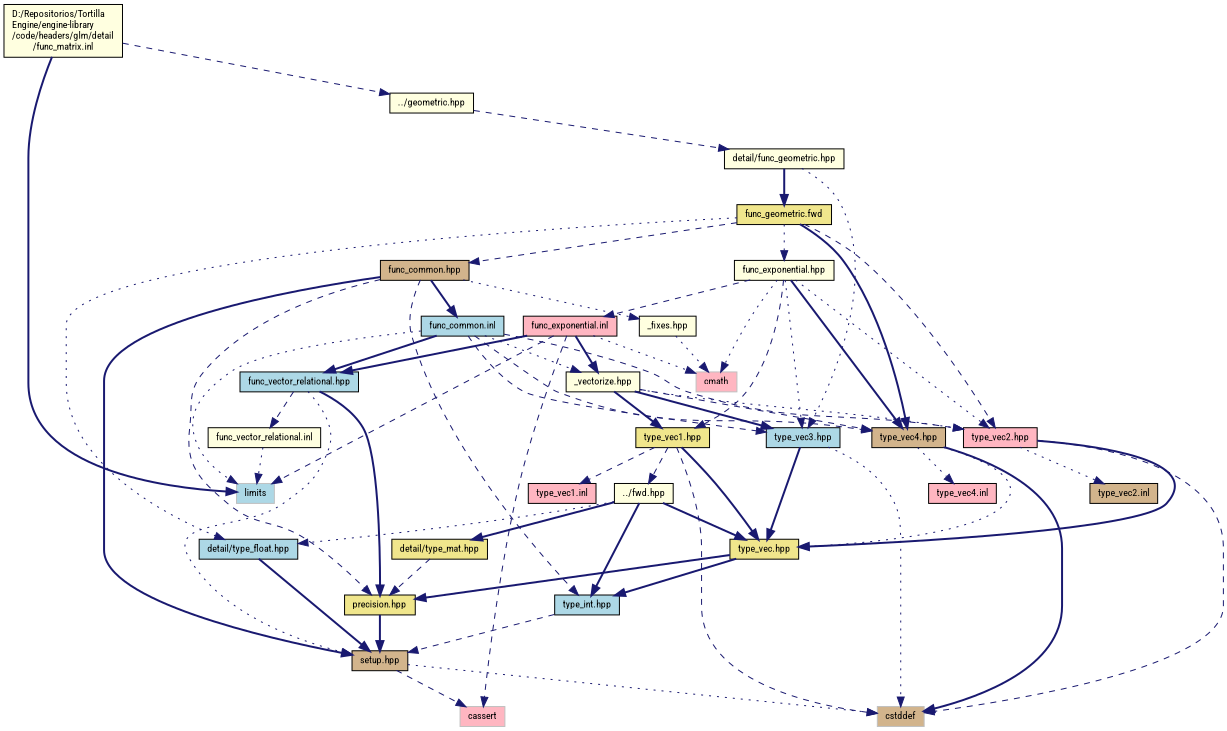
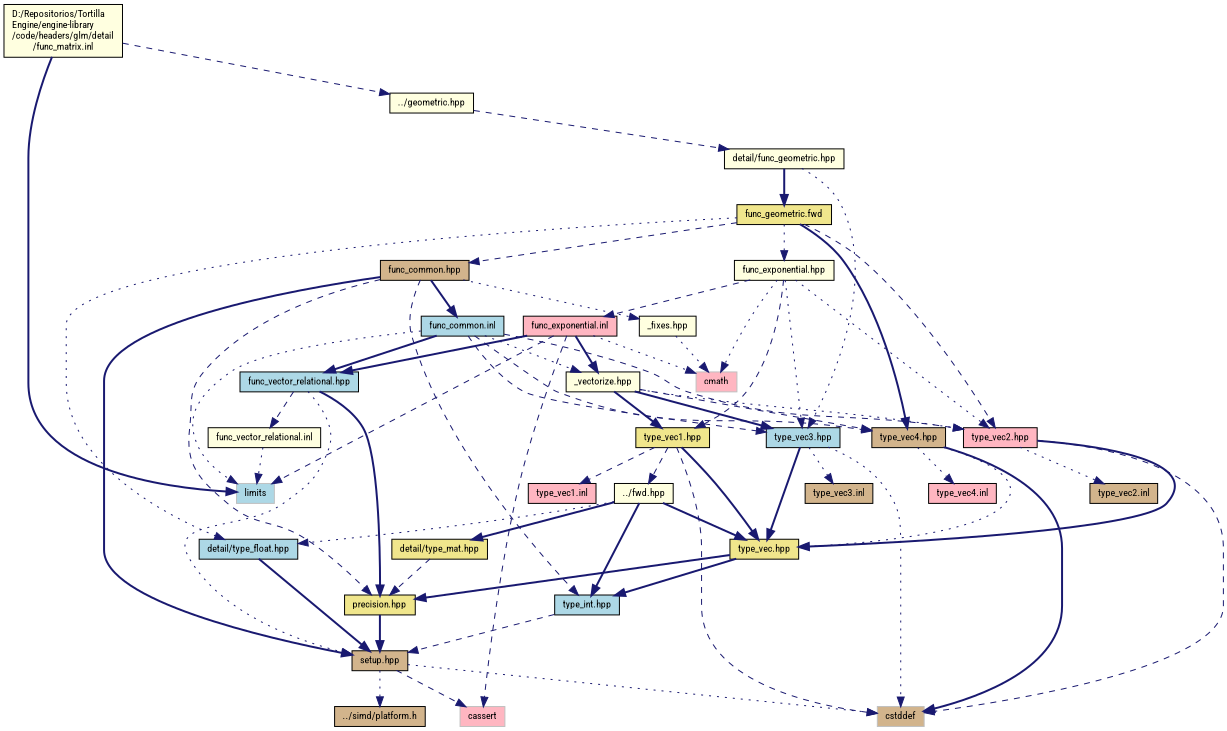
(849, 357) -> none
none -> (839, 493)
none -> (380, 717)
